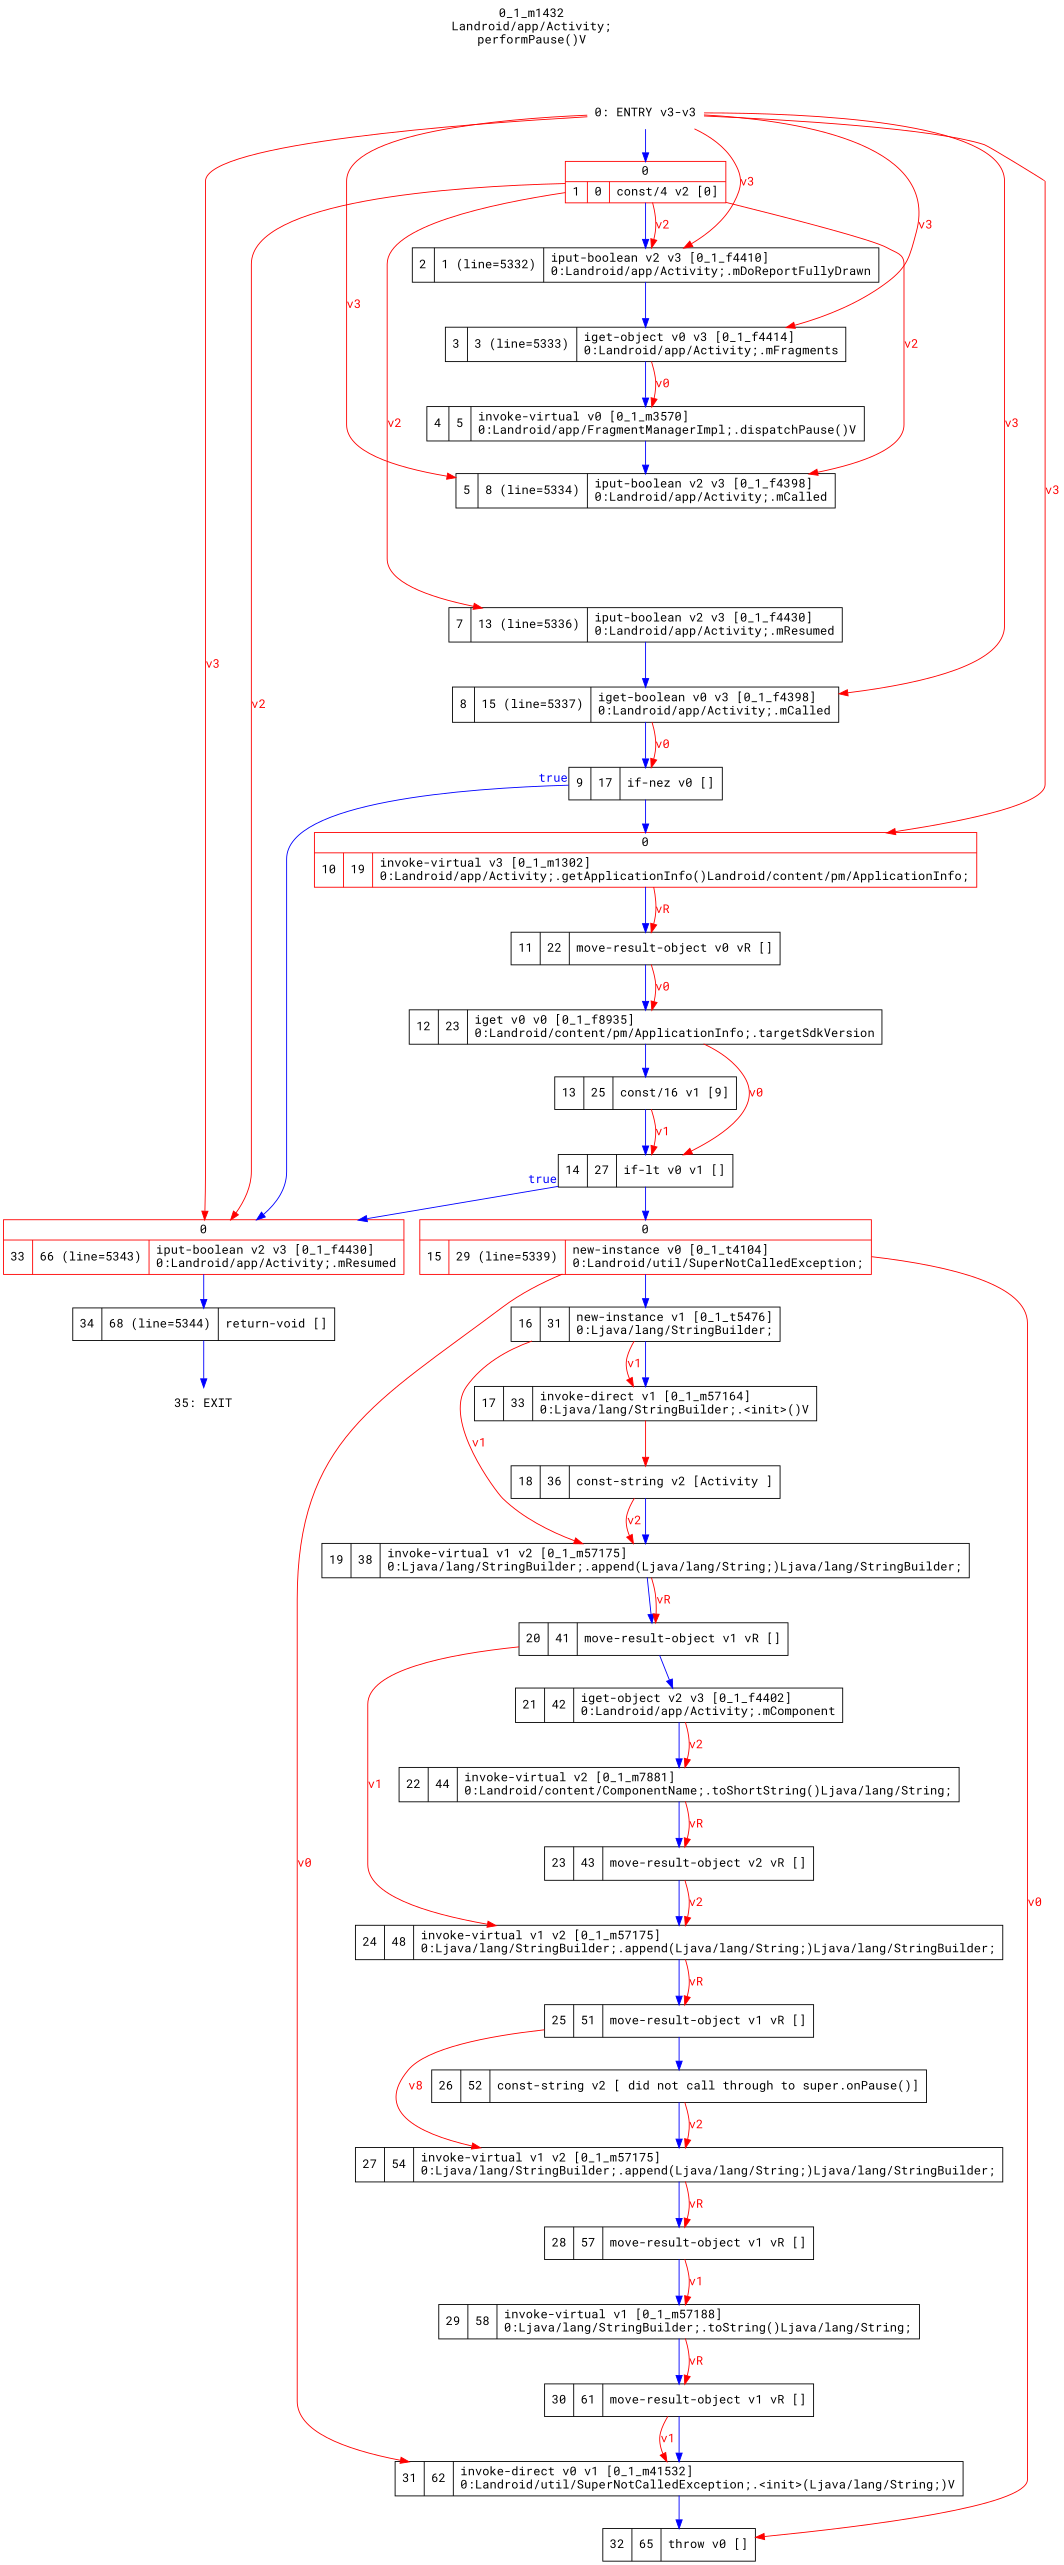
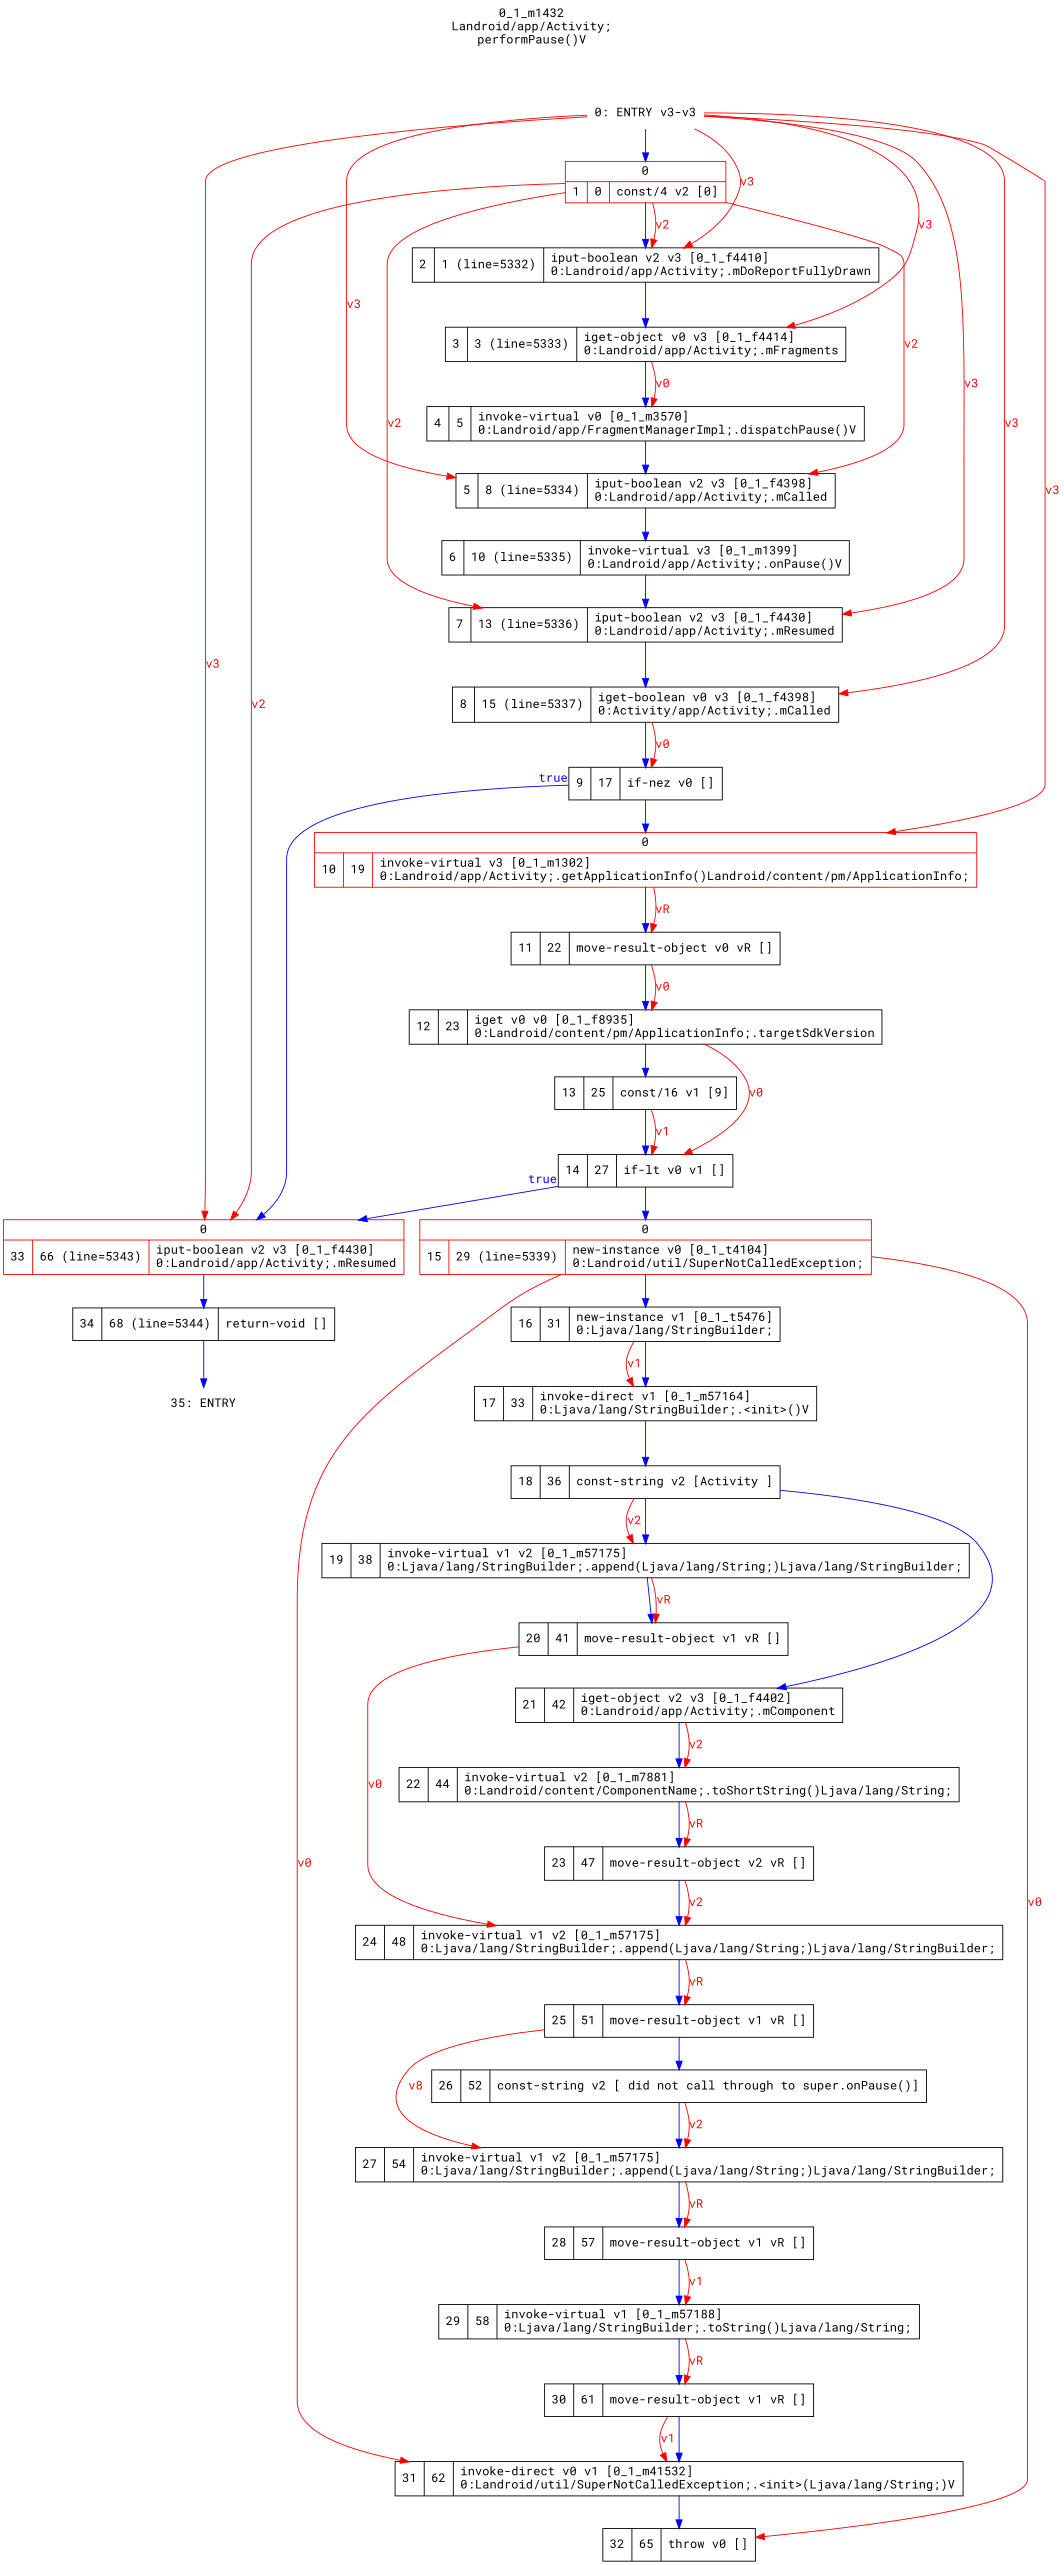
none -> (962, 311)
none -> (646, 558)
(715, 711) -> (715, 711)
(204, 1404) -> (204, 1404)
(646, 1439) -> (646, 1439)
(471, 1447) -> none
(664, 1668) -> (991, 1578)
(375, 1785) -> (375, 1785)
(588, 1863) -> (588, 1863)
